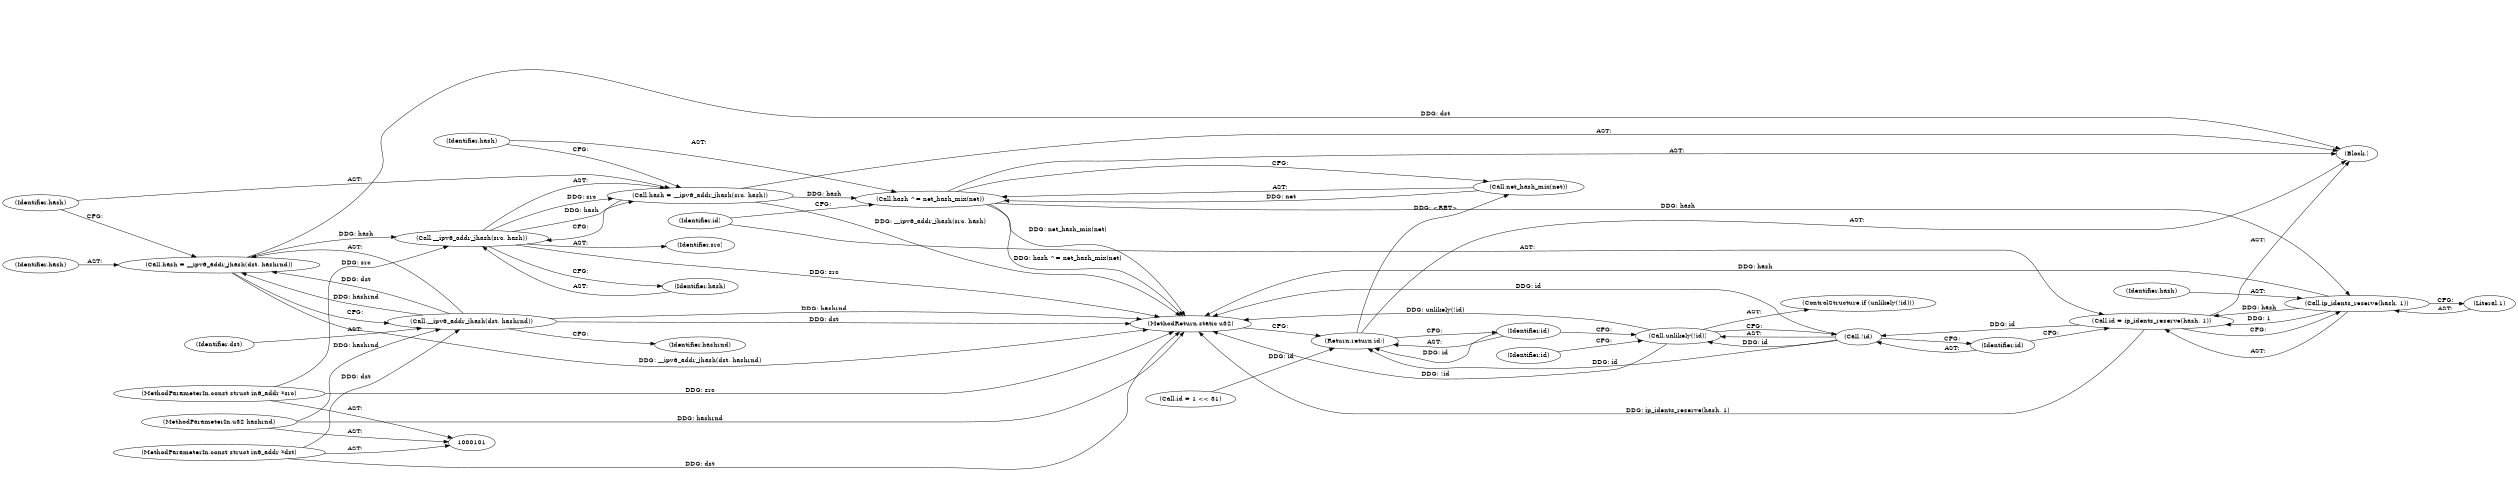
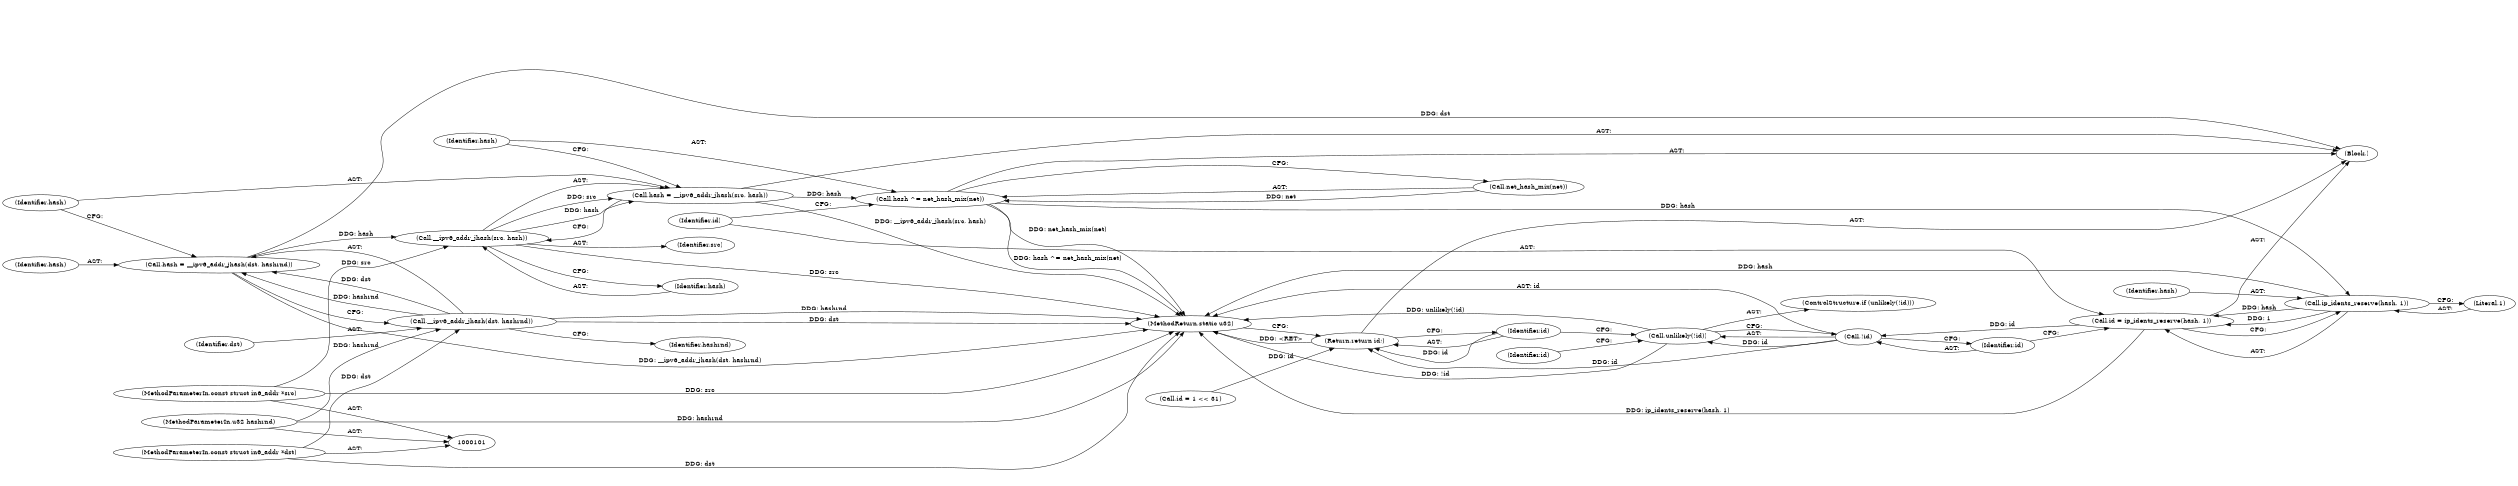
(1404, 236) -> (1264, 343)
(1529, 286) -> (1529, 286)
